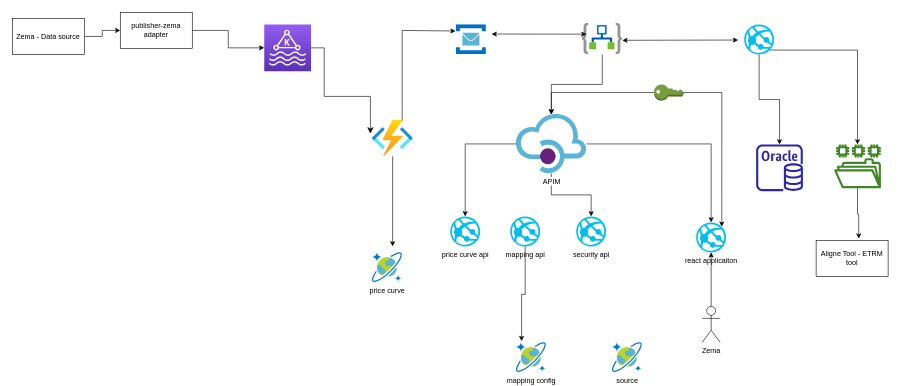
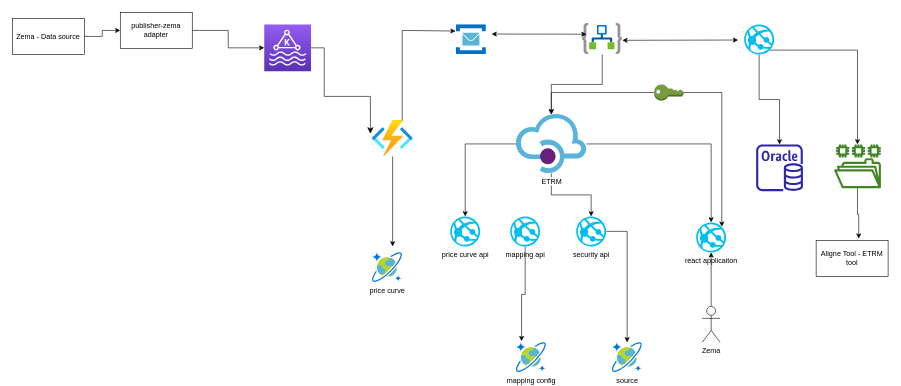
(552, 182) -> (552, 182)
none -> (617, 231)
